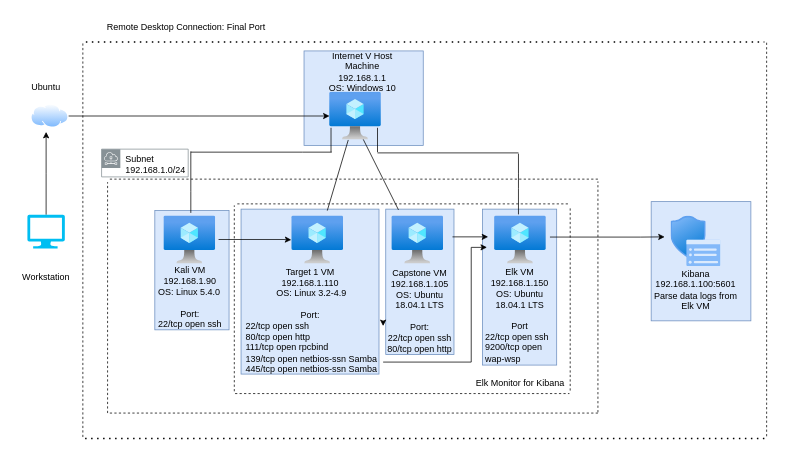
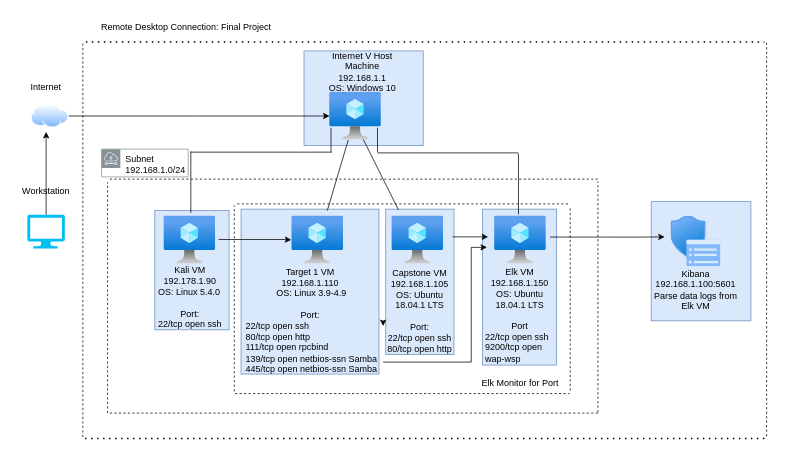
(186, 27) -> (186, 27)
(46, 87) -> (46, 87)
(46, 277) -> (46, 191)
(190, 297) -> (190, 297)
(311, 321) -> (311, 321)
(521, 384) -> (521, 384)
